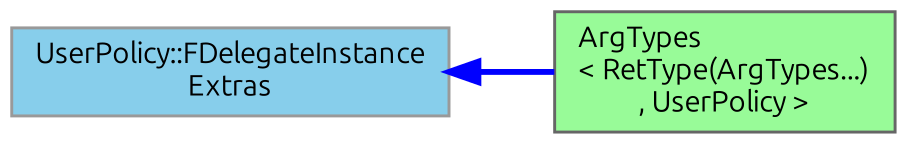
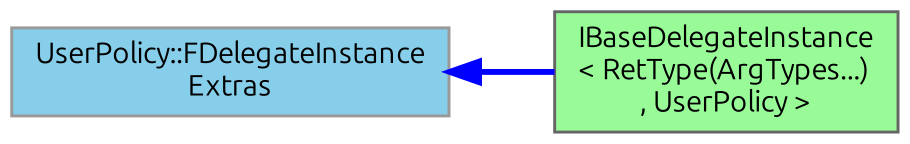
(725, 72) -> (726, 72)
